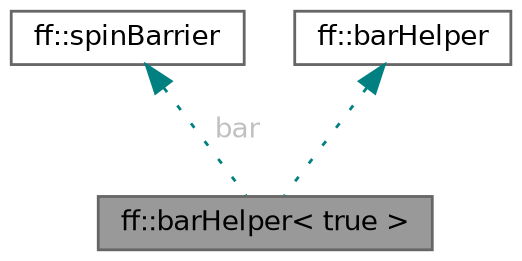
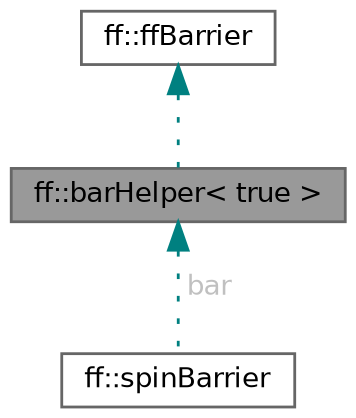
(403, 38) -> (178, 38)
(205, 142) -> (178, 302)
